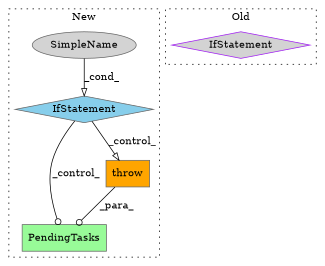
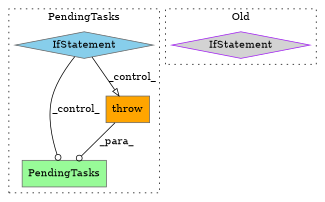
(84, 17) -> (84, 17)
(84, 45) -> none
